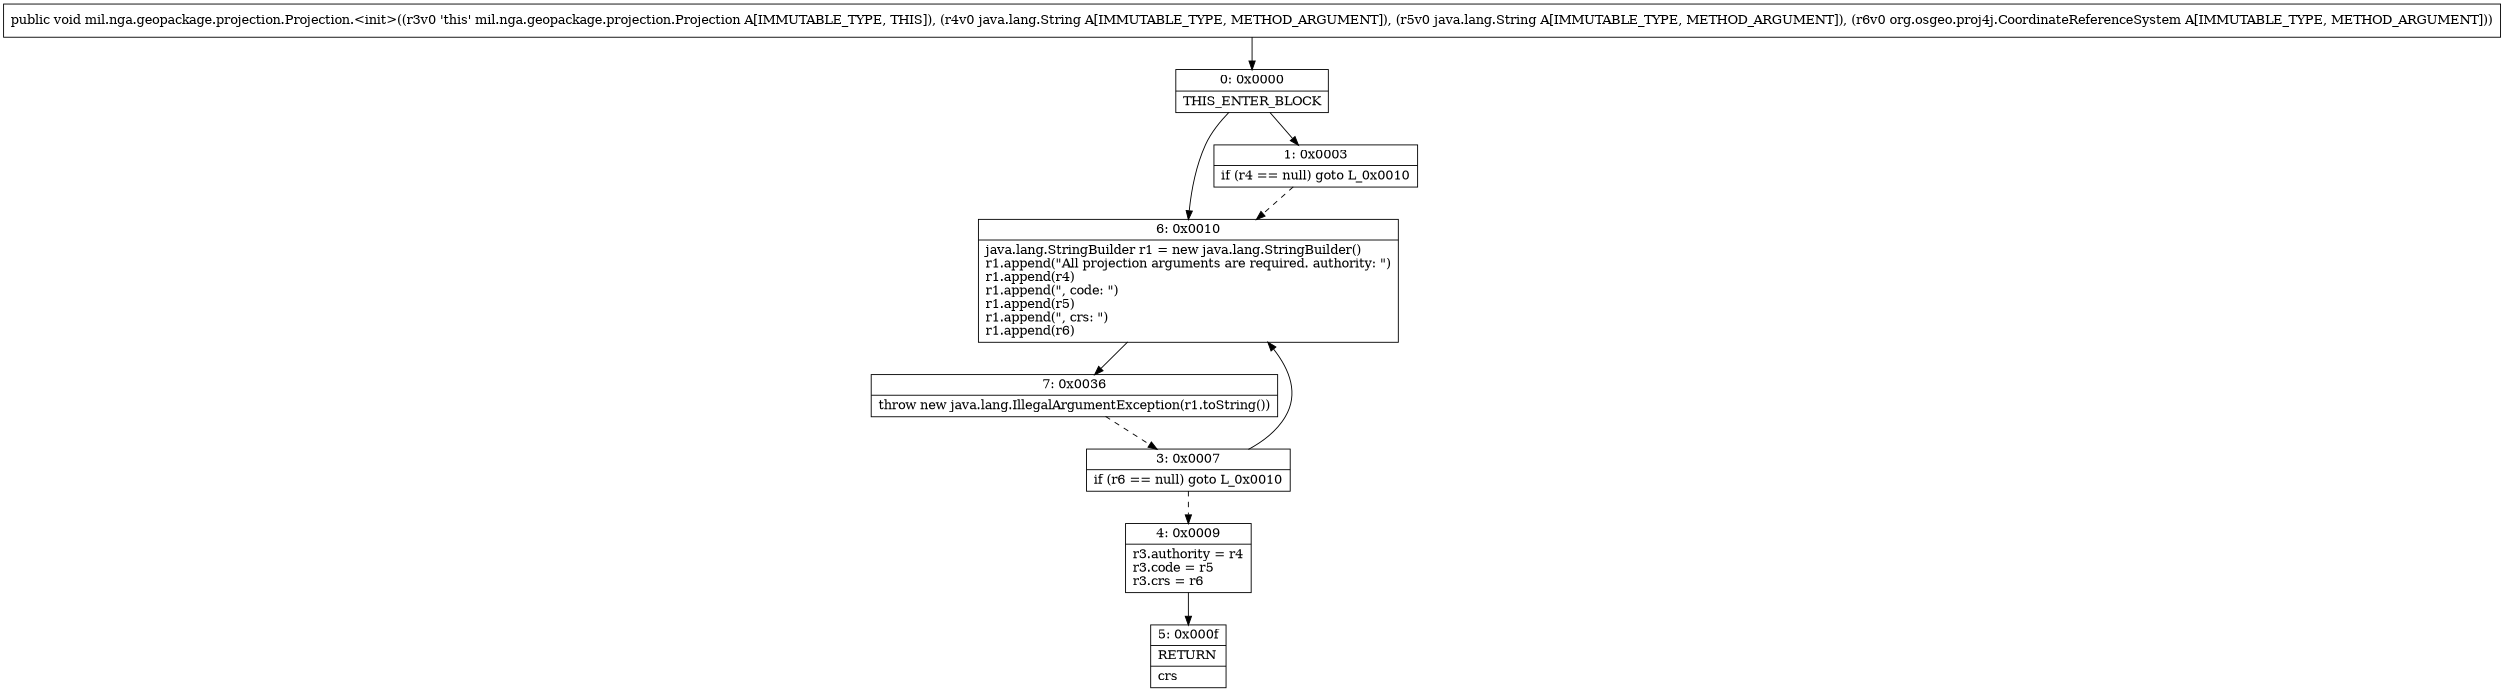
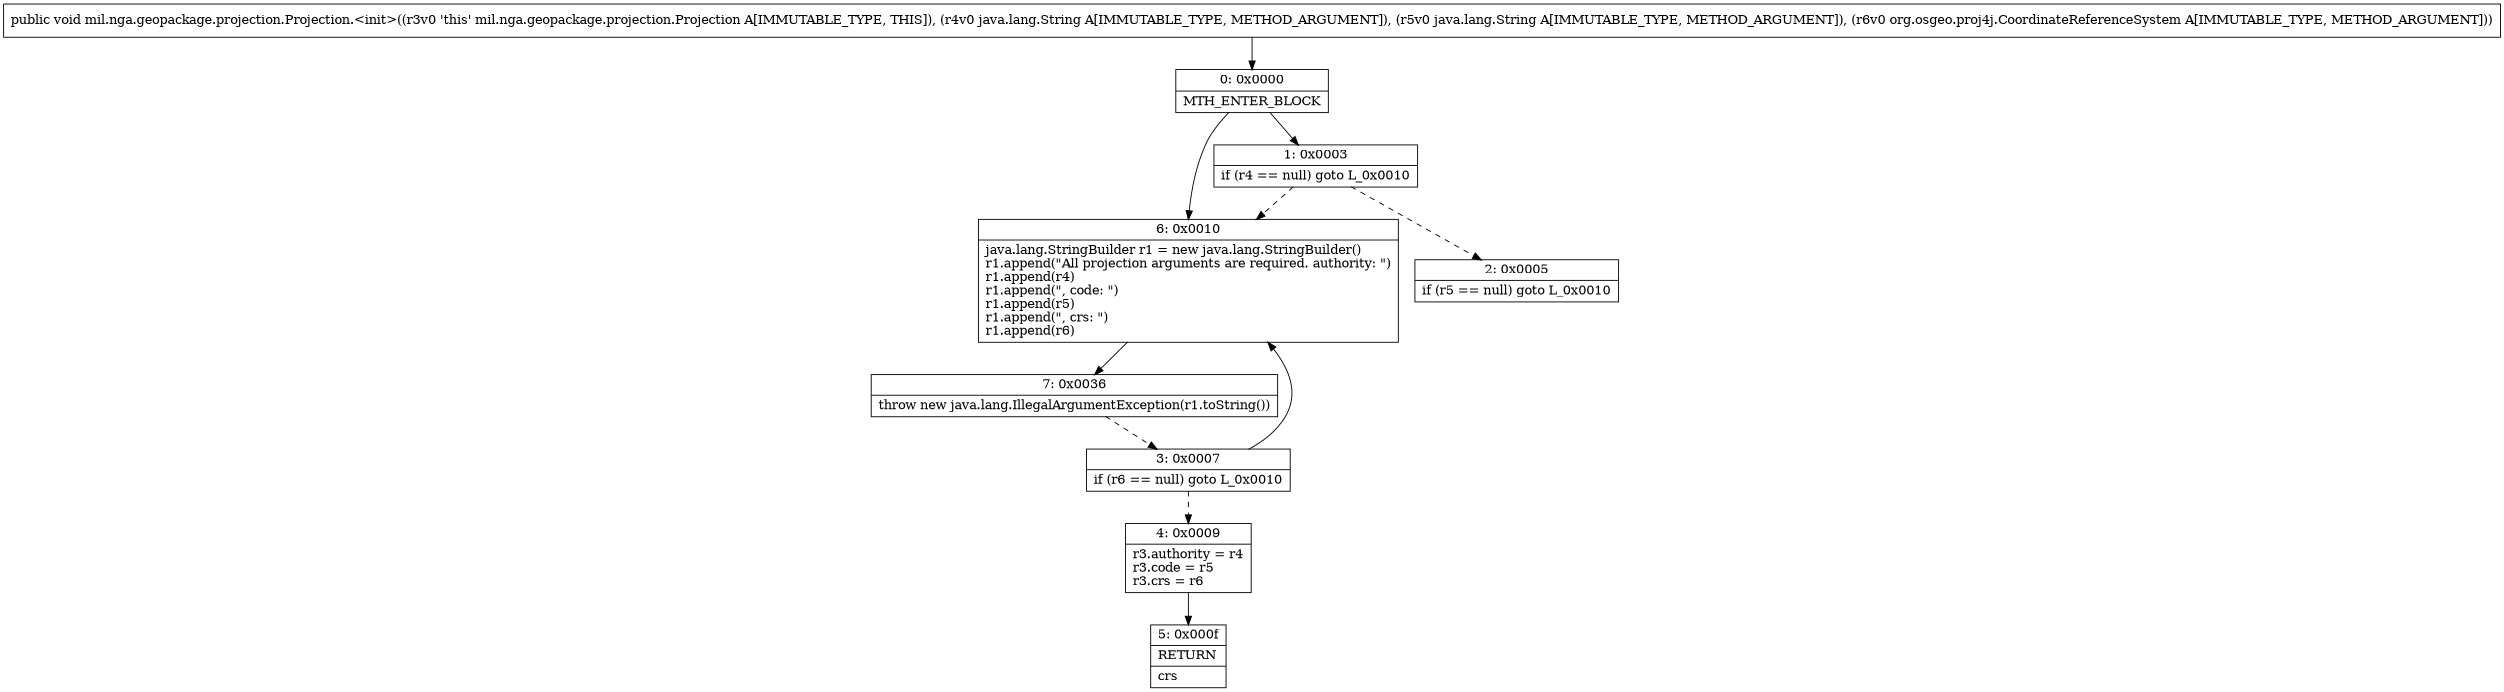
(1252, 101) -> (1252, 101)
none -> (1517, 281)
